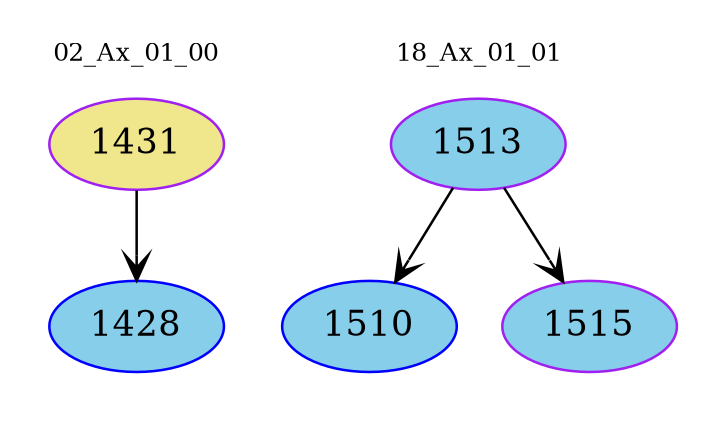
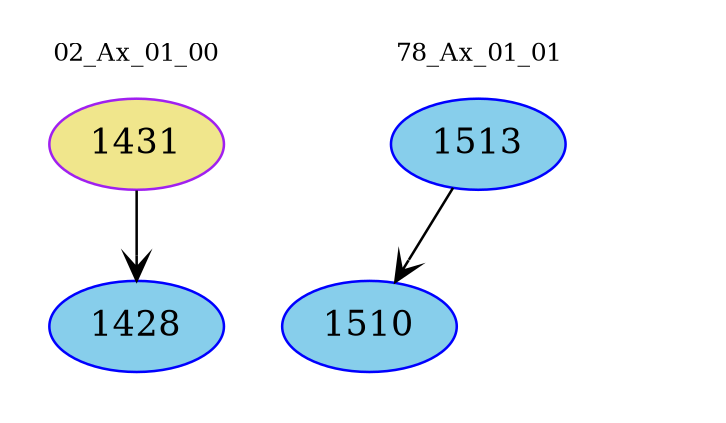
(480, 54) -> (480, 54)
(478, 144) -> (478, 144)
(590, 326) -> none
